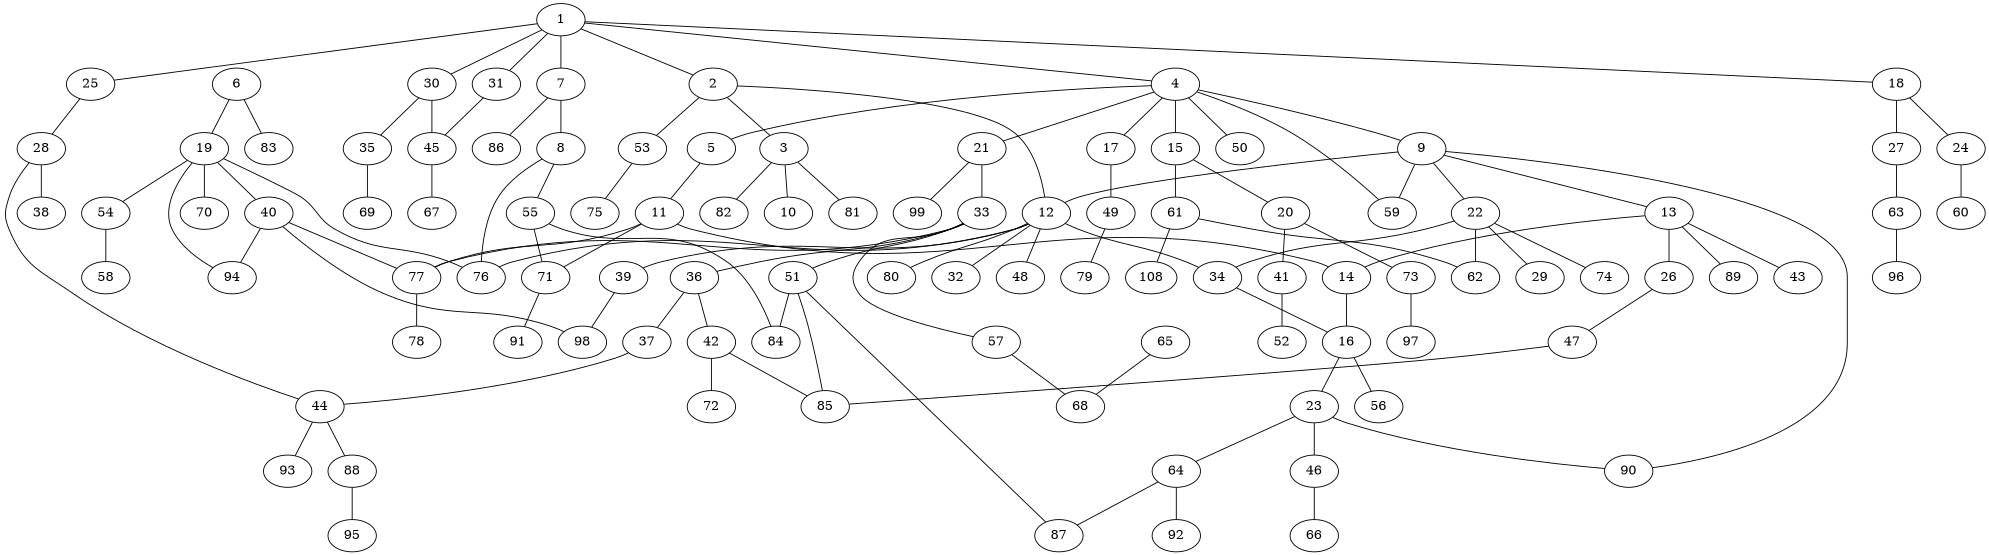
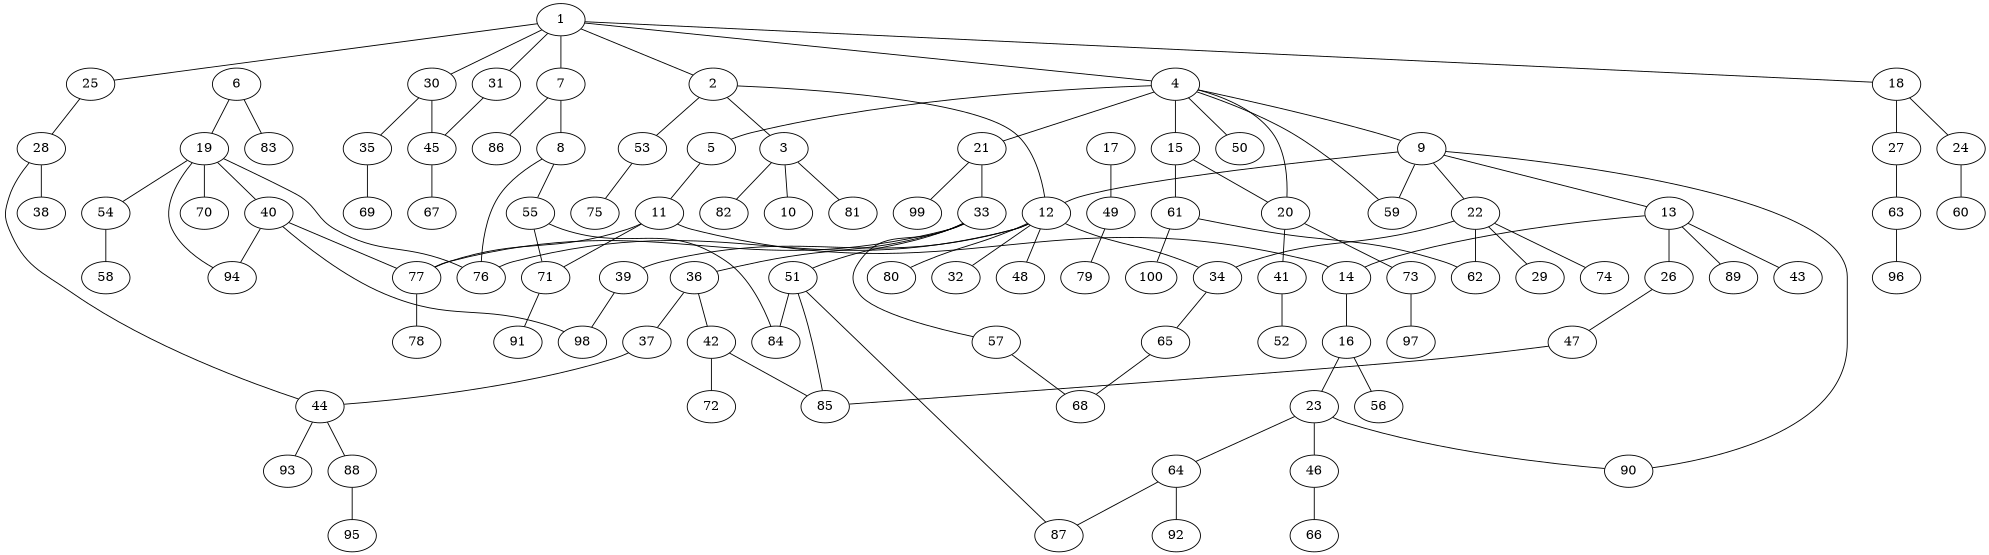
(1143, 116) -> (1268, 128)
(1151, 278) -> (1151, 278)
(1275, 307) -> (1192, 310)
